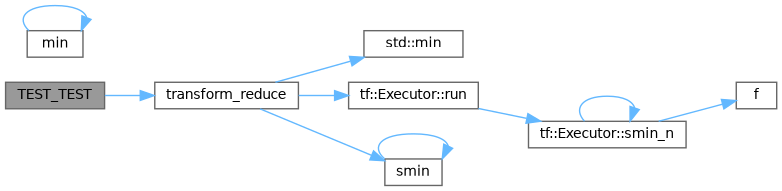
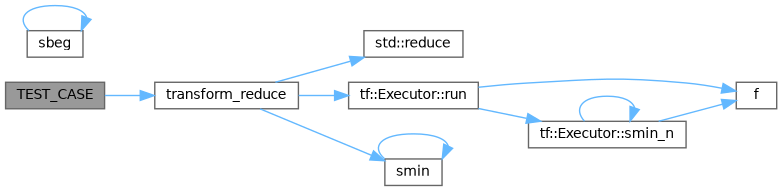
(55, 44) -> (55, 44)
(413, 44) -> (413, 44)
none -> (600, 79)
(55, 96) -> (55, 96)
